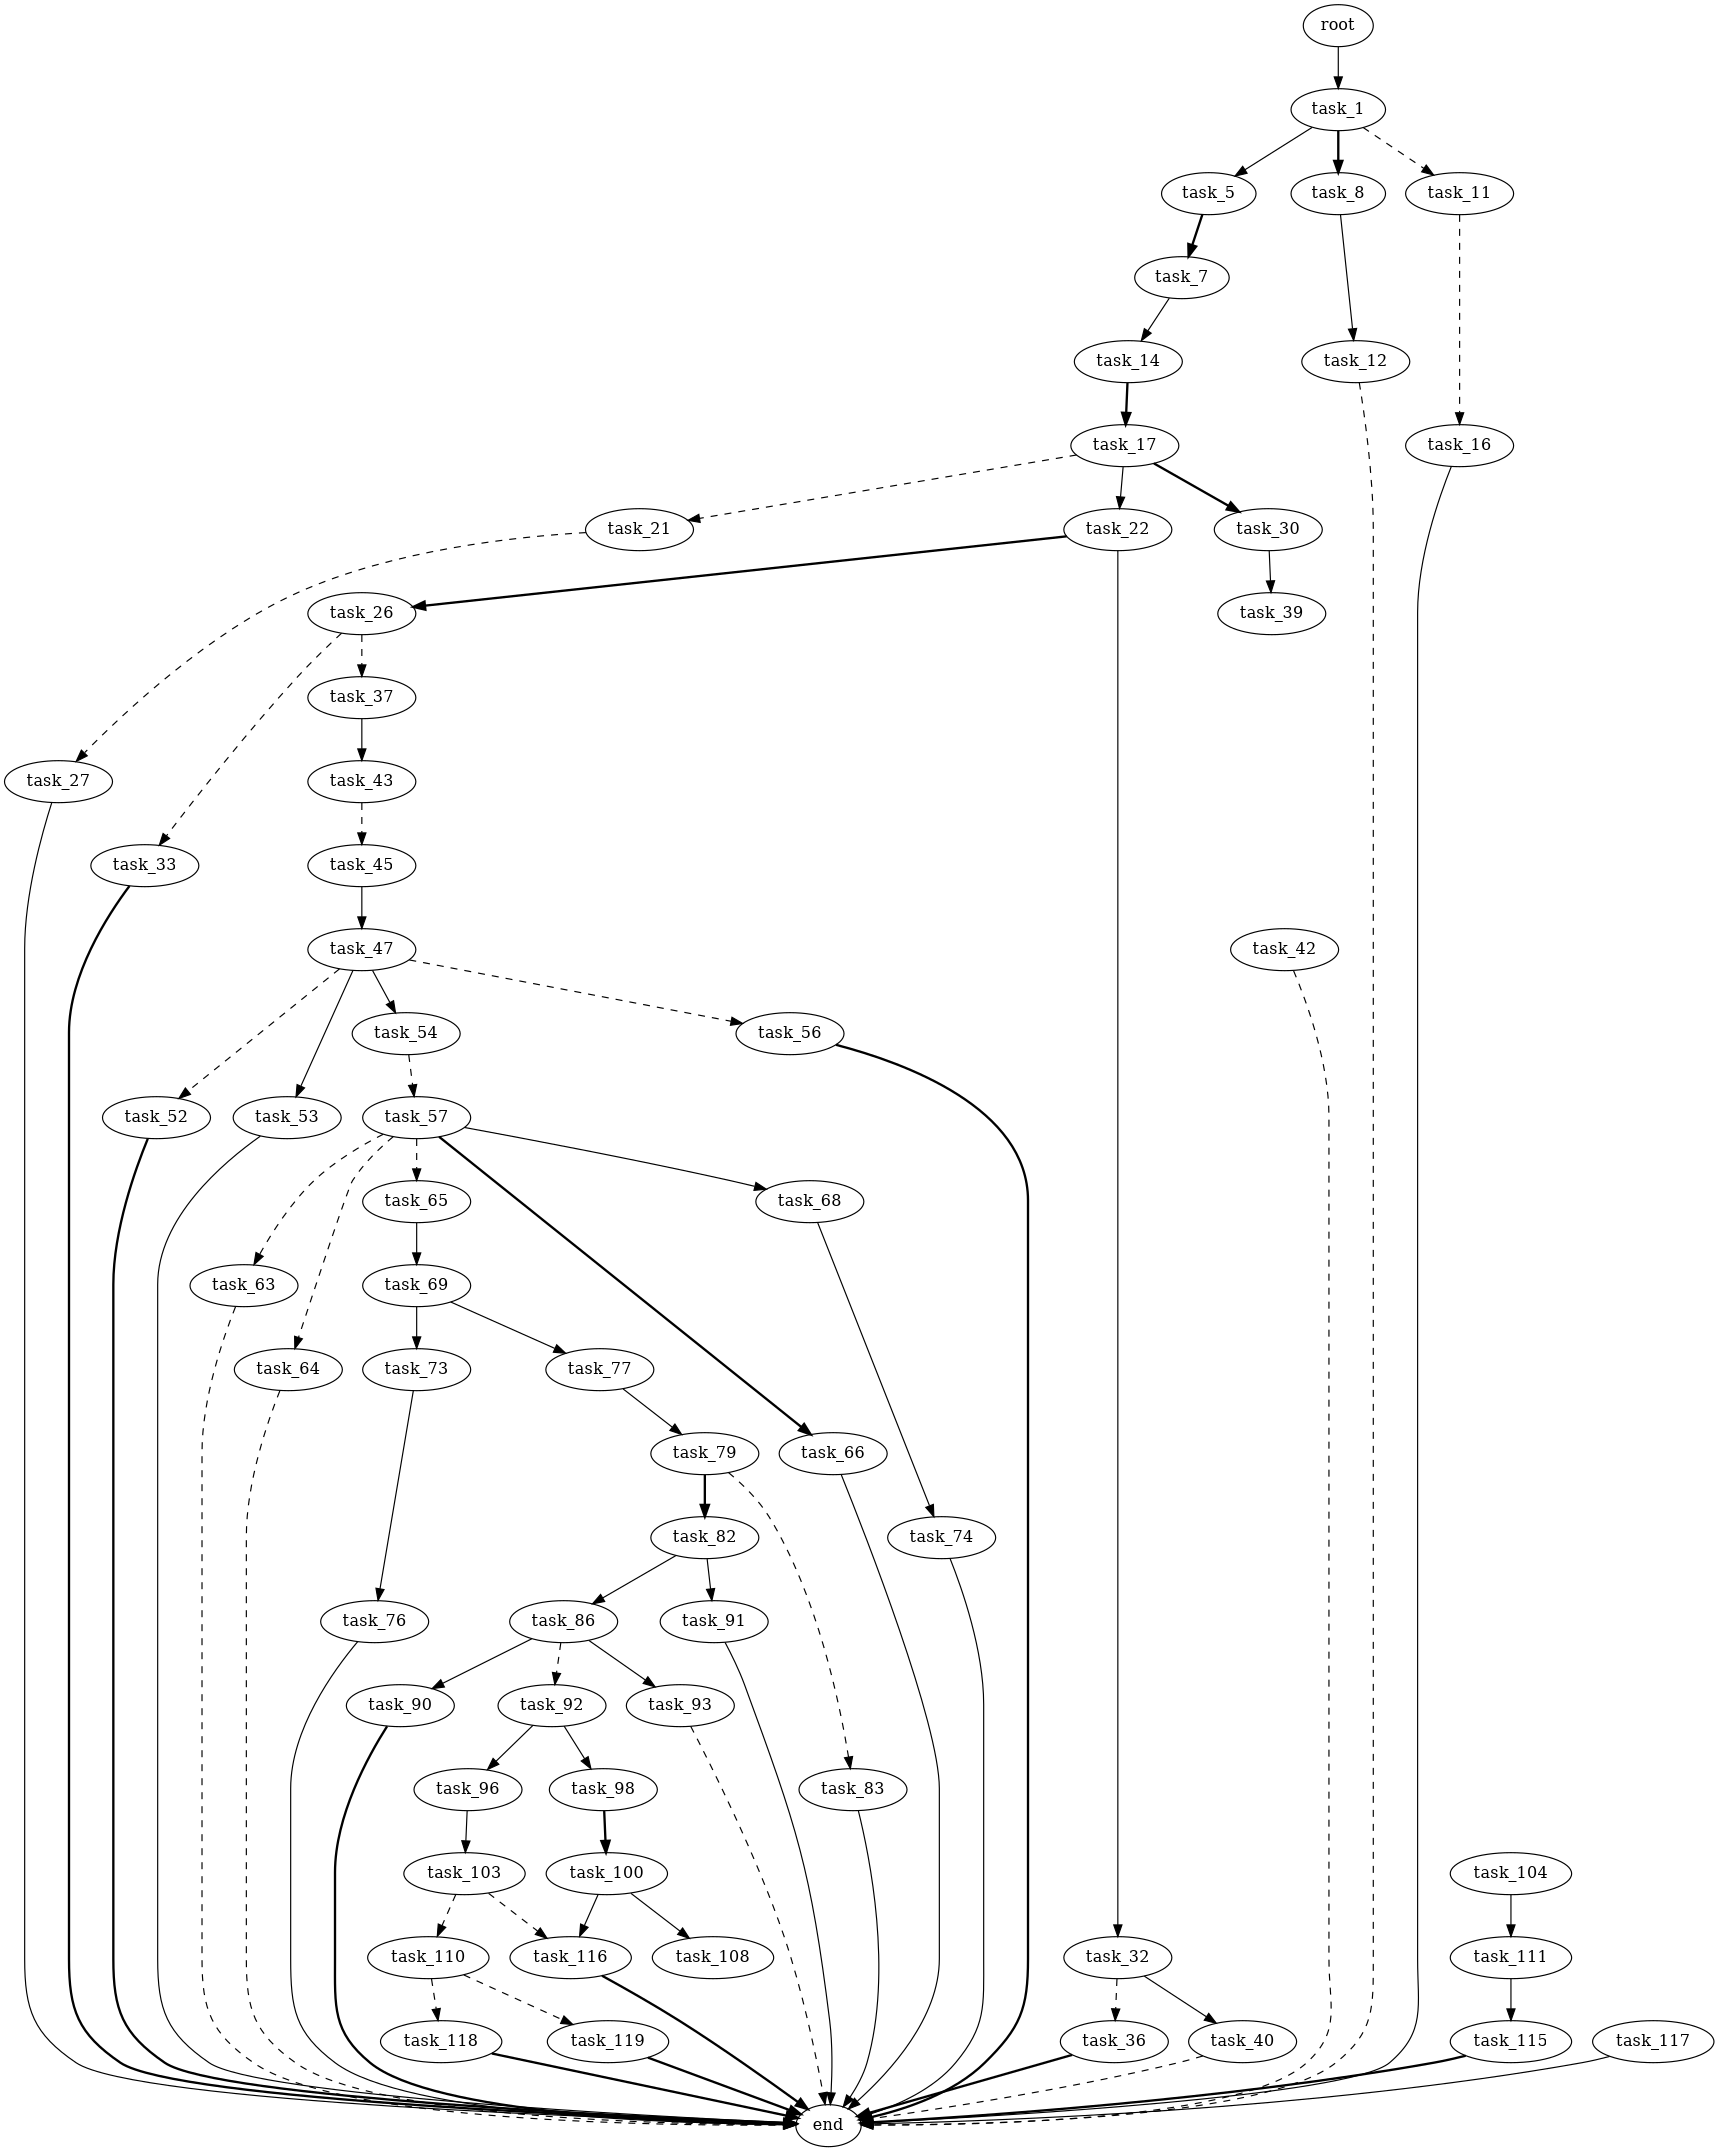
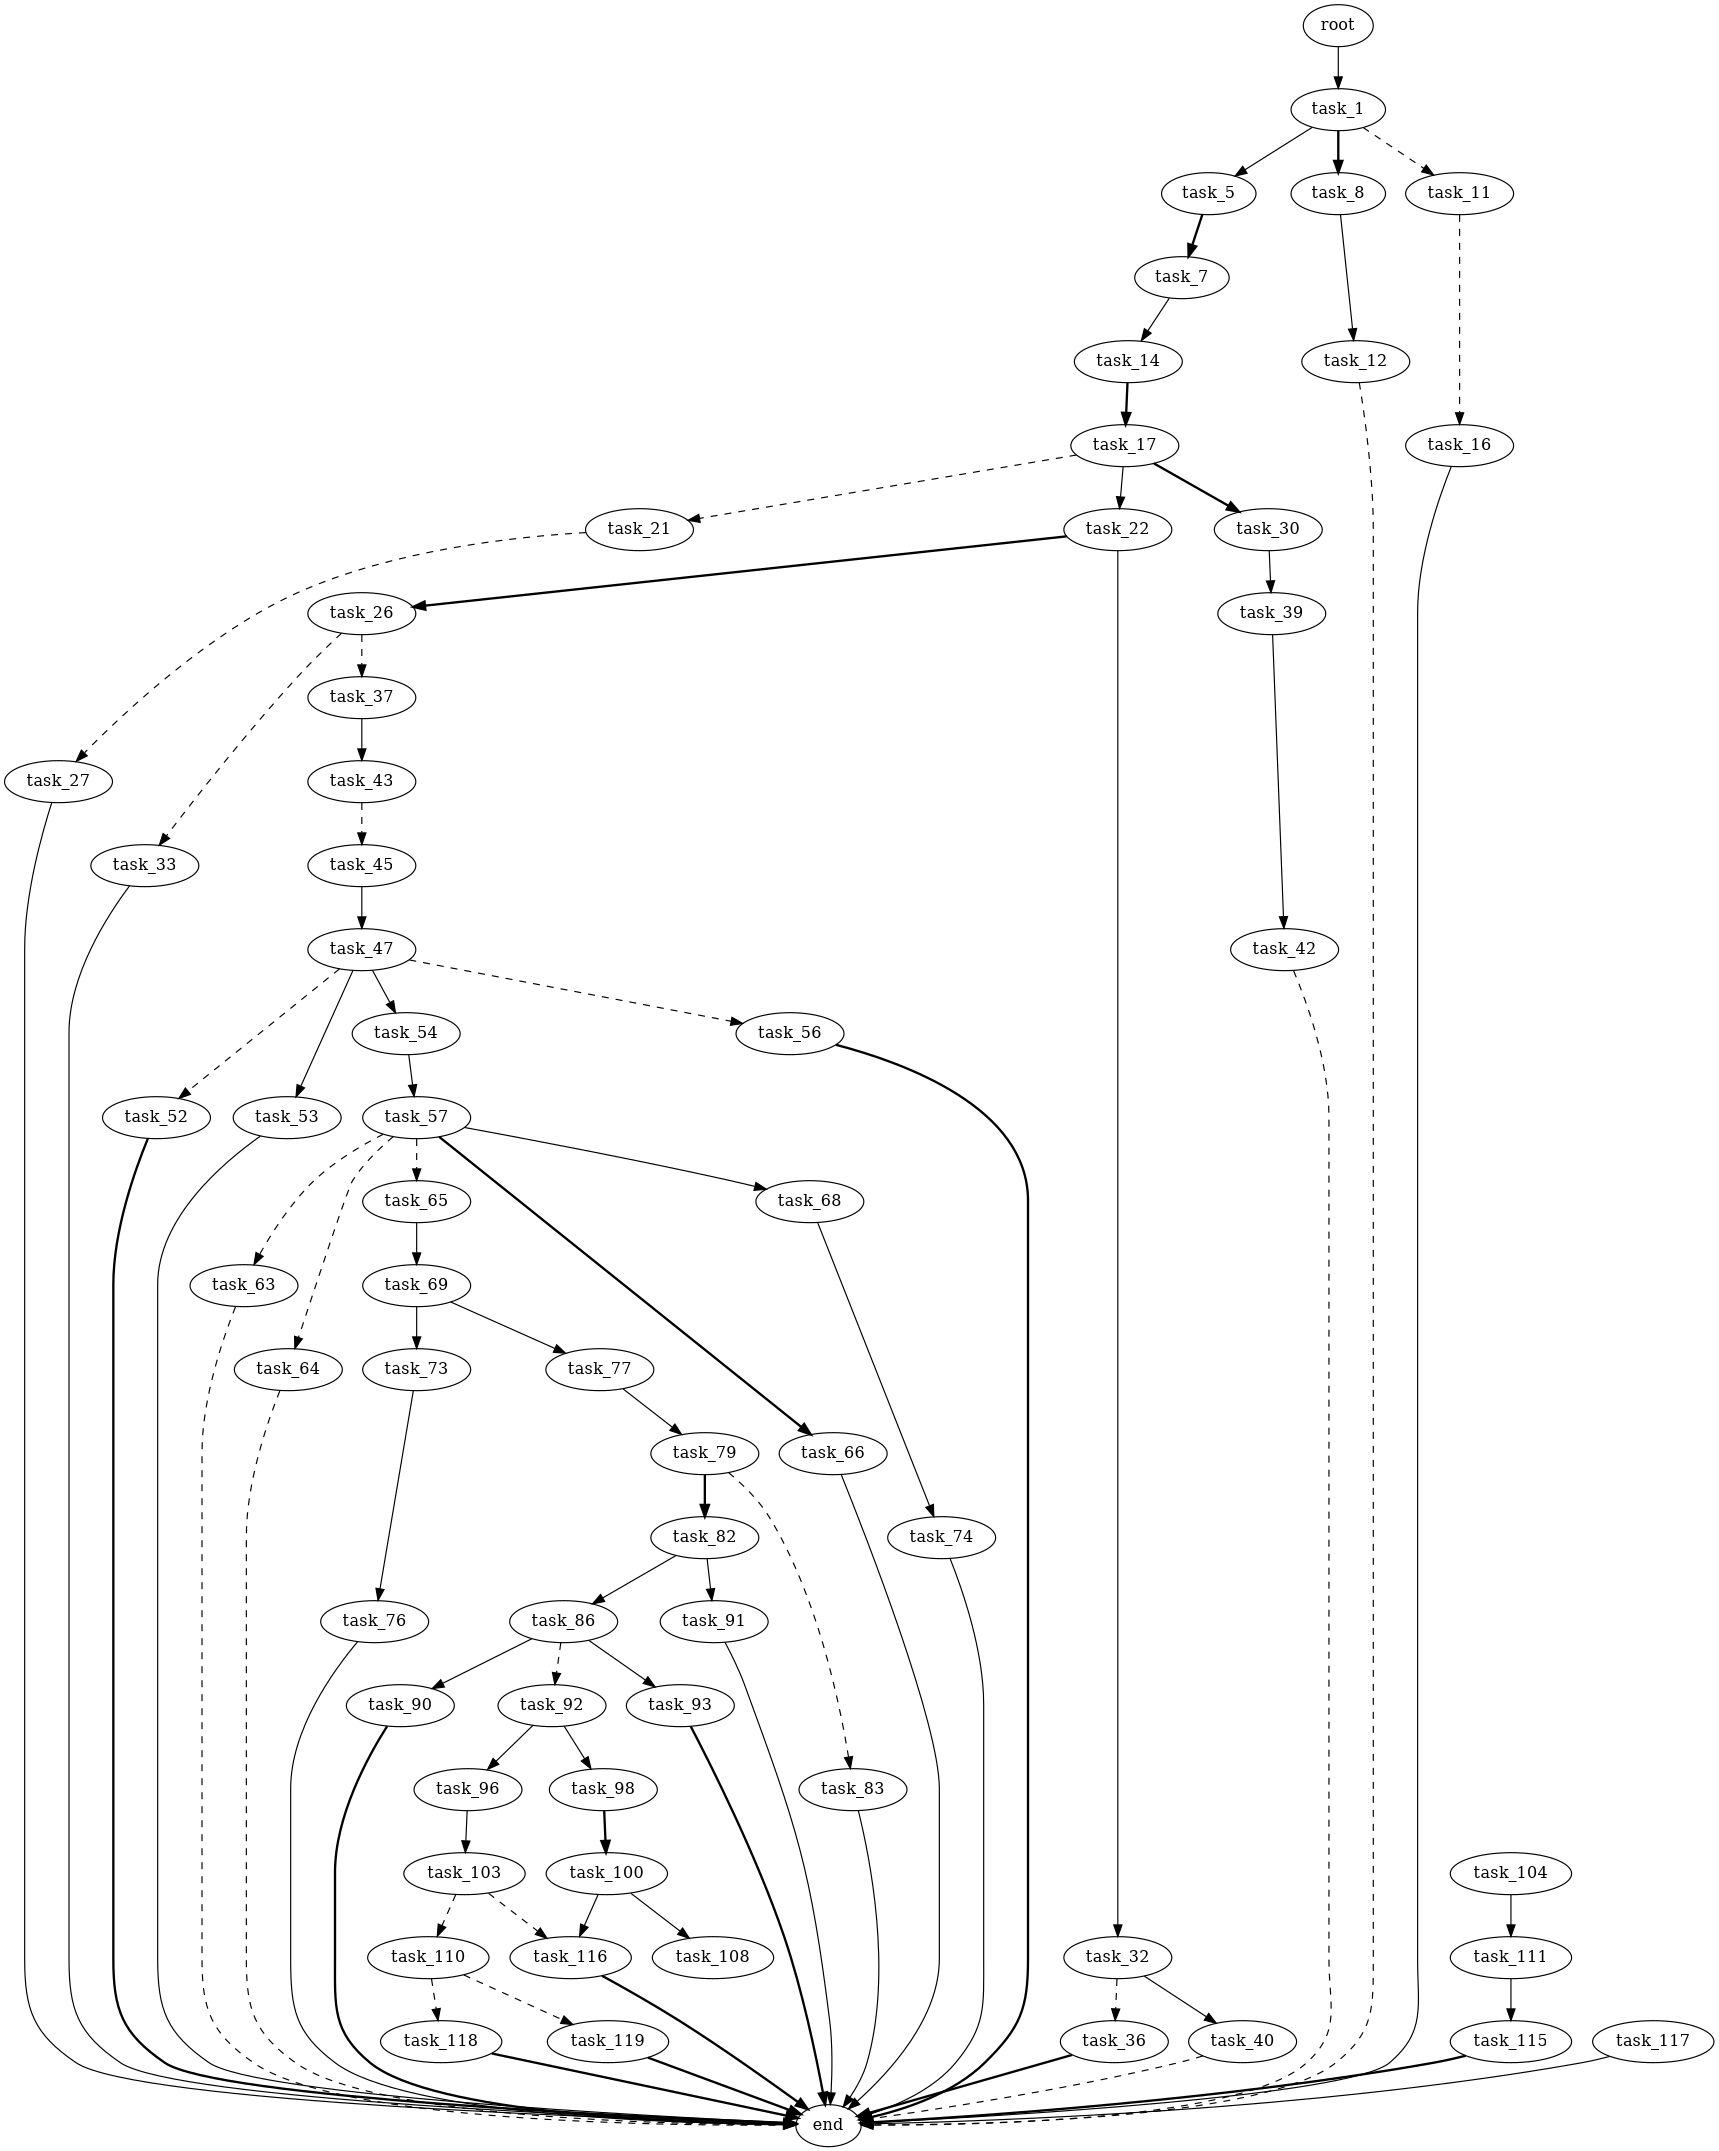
none -> (1278, 775)
(411, 1070) -> (411, 1070)
(69, 1810) -> (69, 1810)
(772, 1904) -> (772, 1904)
